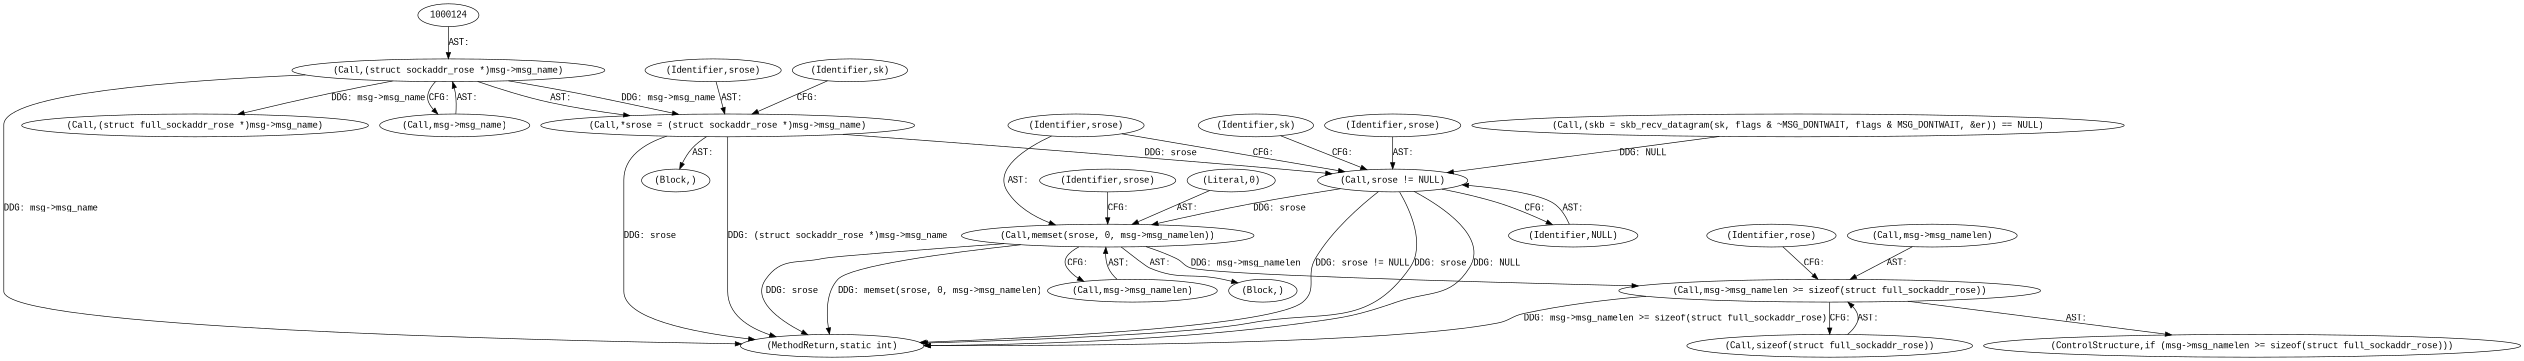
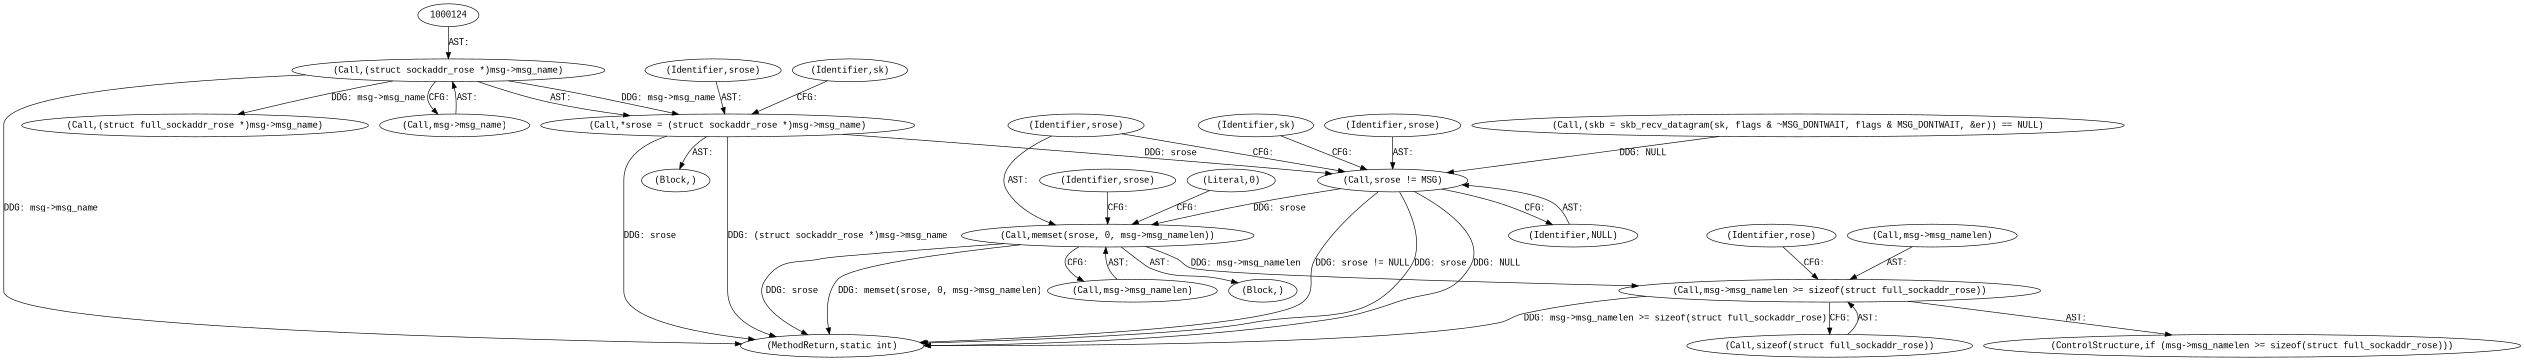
(1393, 180) -> (1393, 180)
(1190, 208) -> (1190, 208)
